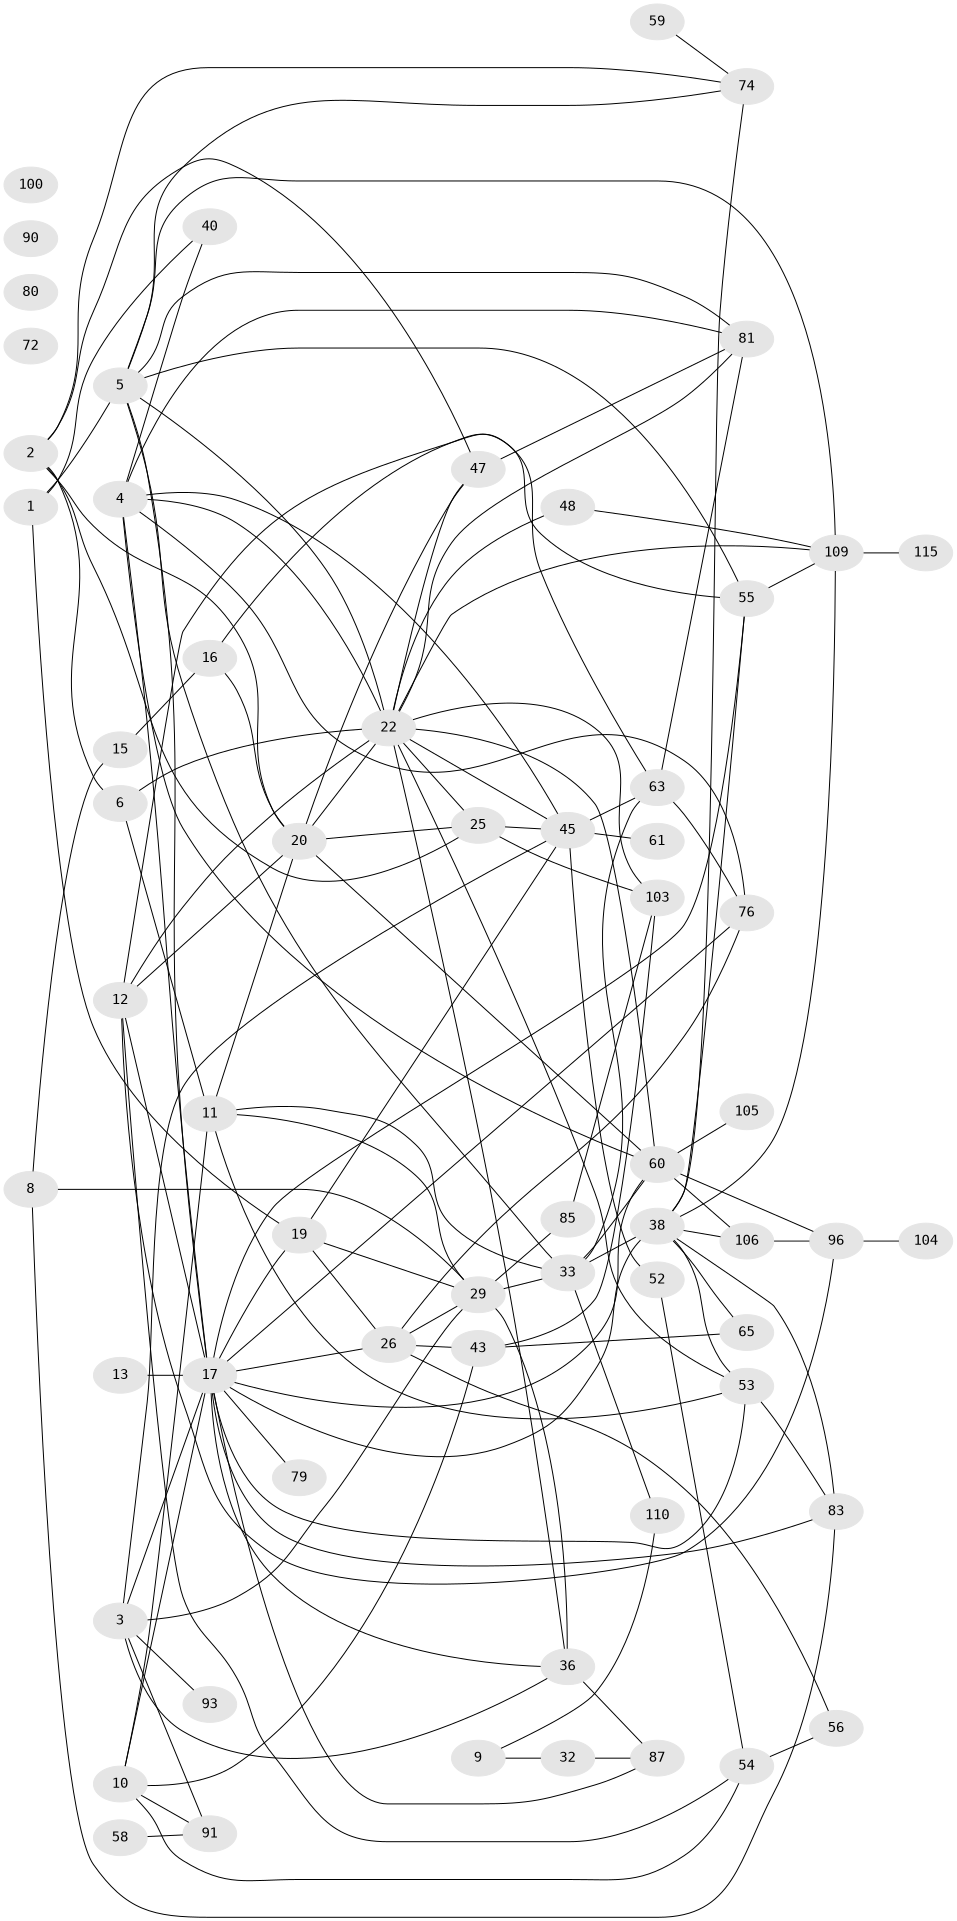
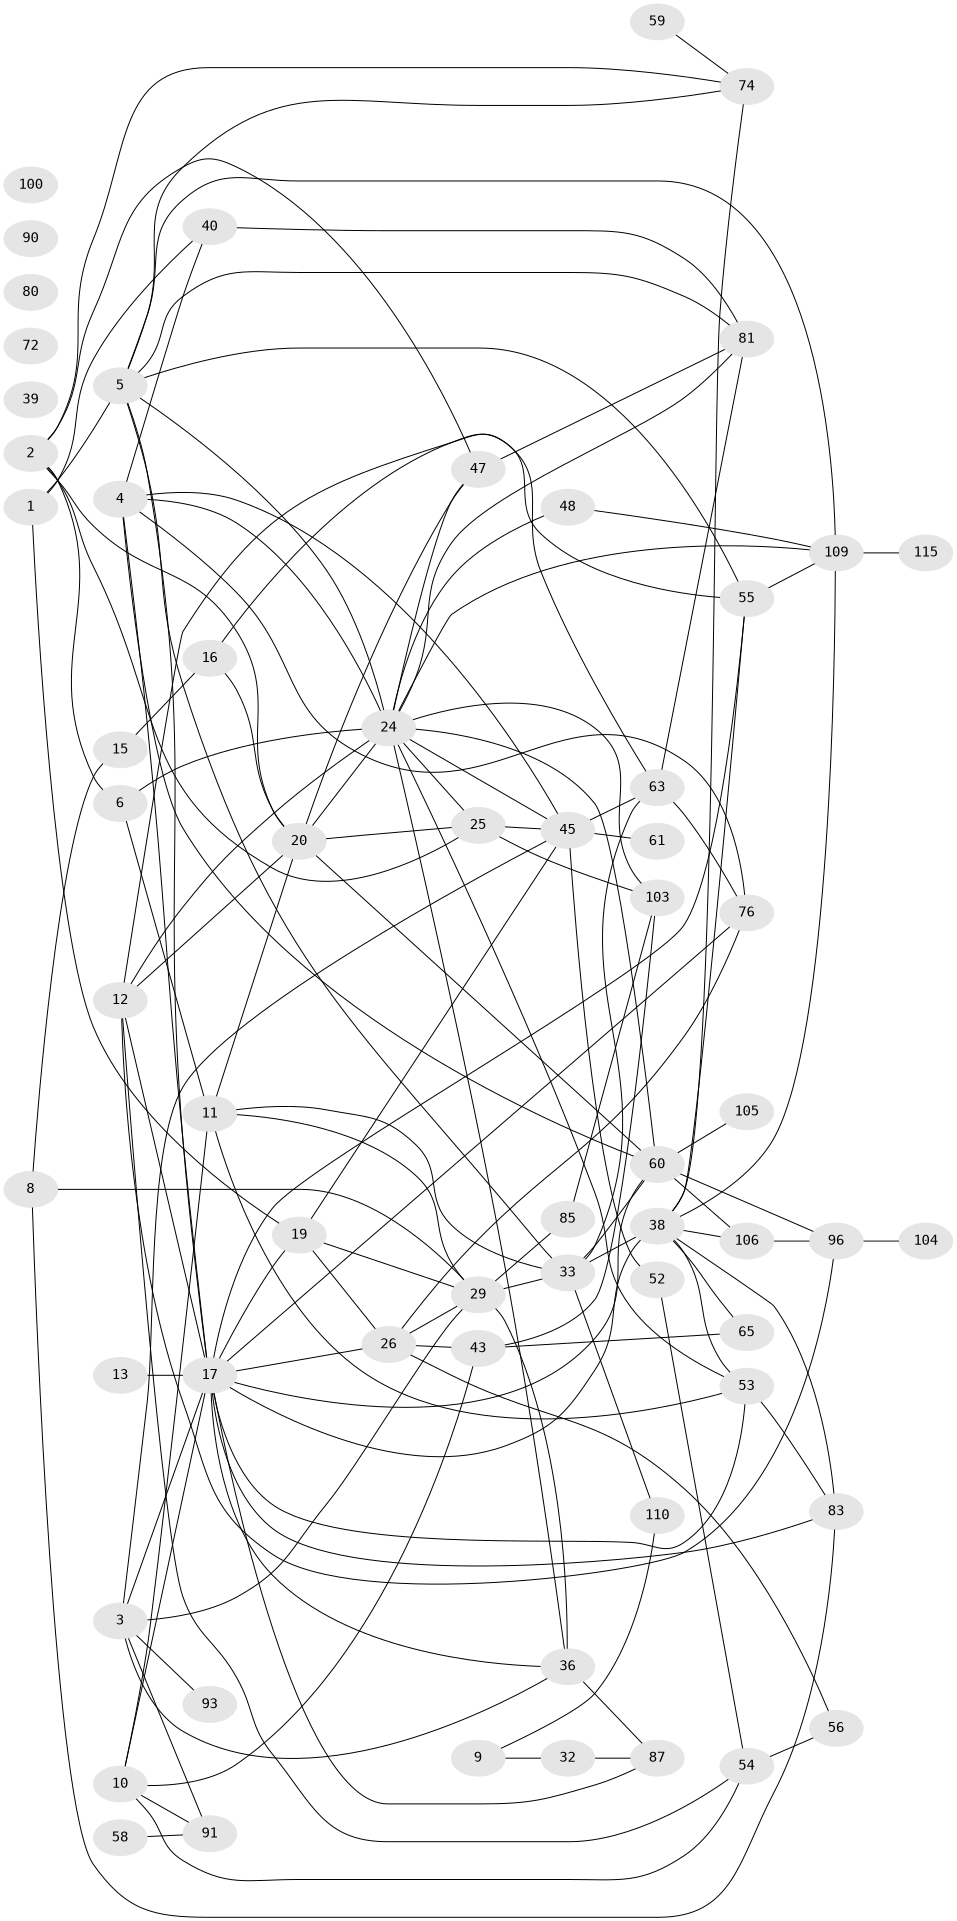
(383, 310) -> (505, 231)
none -> (31, 400)
(389, 728) -> (389, 728)
(299, 1478) -> none
